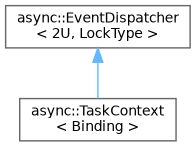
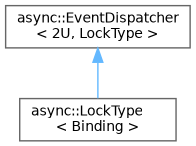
(98, 120) -> (98, 120)
